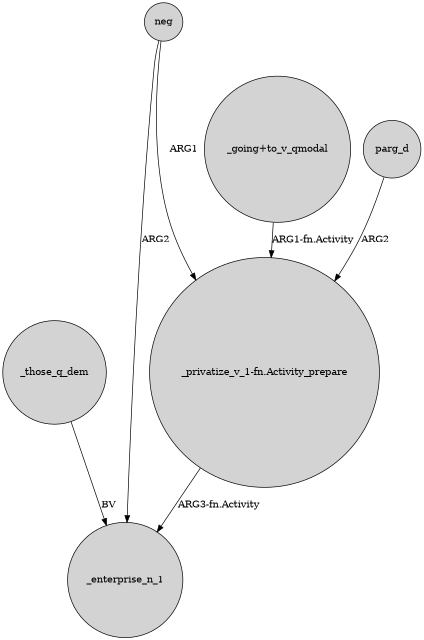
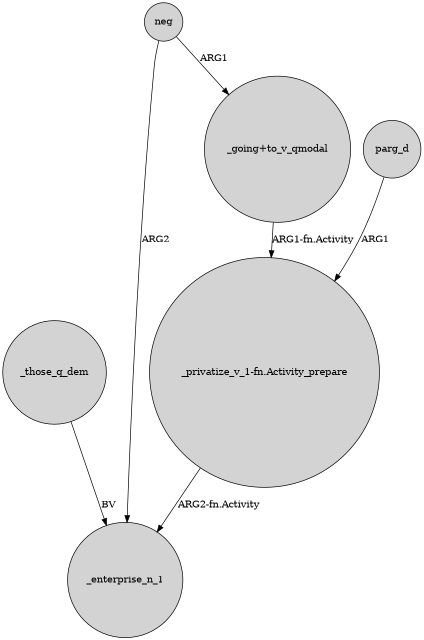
(158, 160) -> (200, 63)
(375, 240) -> (375, 240)
(219, 505) -> (219, 505)
